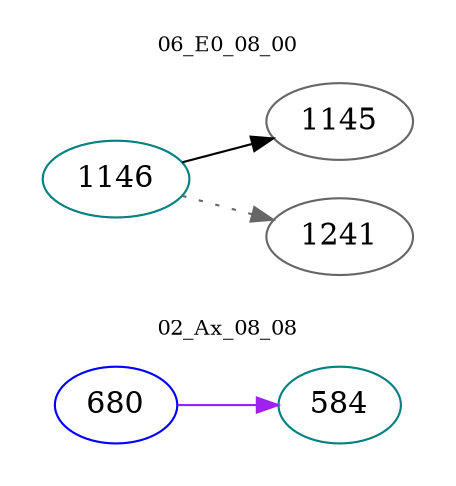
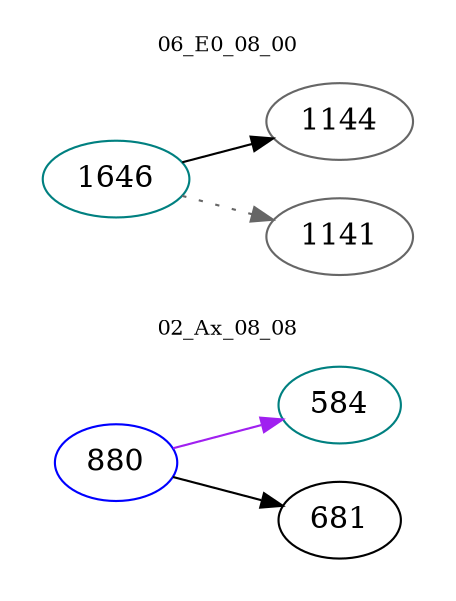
(340, 122) -> (340, 122)
(116, 179) -> (116, 179)
(340, 237) -> (340, 237)
(116, 405) -> (116, 463)
none -> (340, 520)
